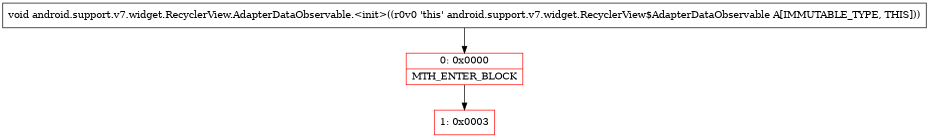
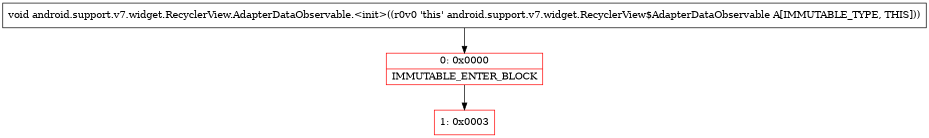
(464, 77) -> (464, 77)
